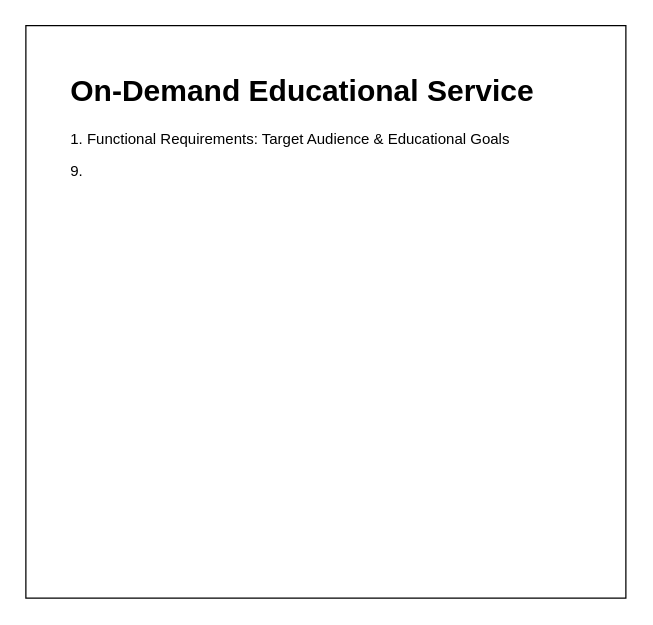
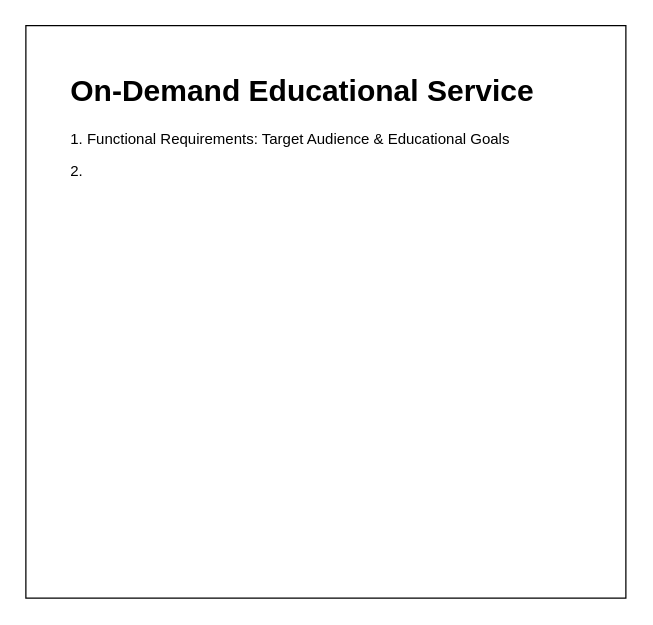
(304, 101) -> (304, 101)
